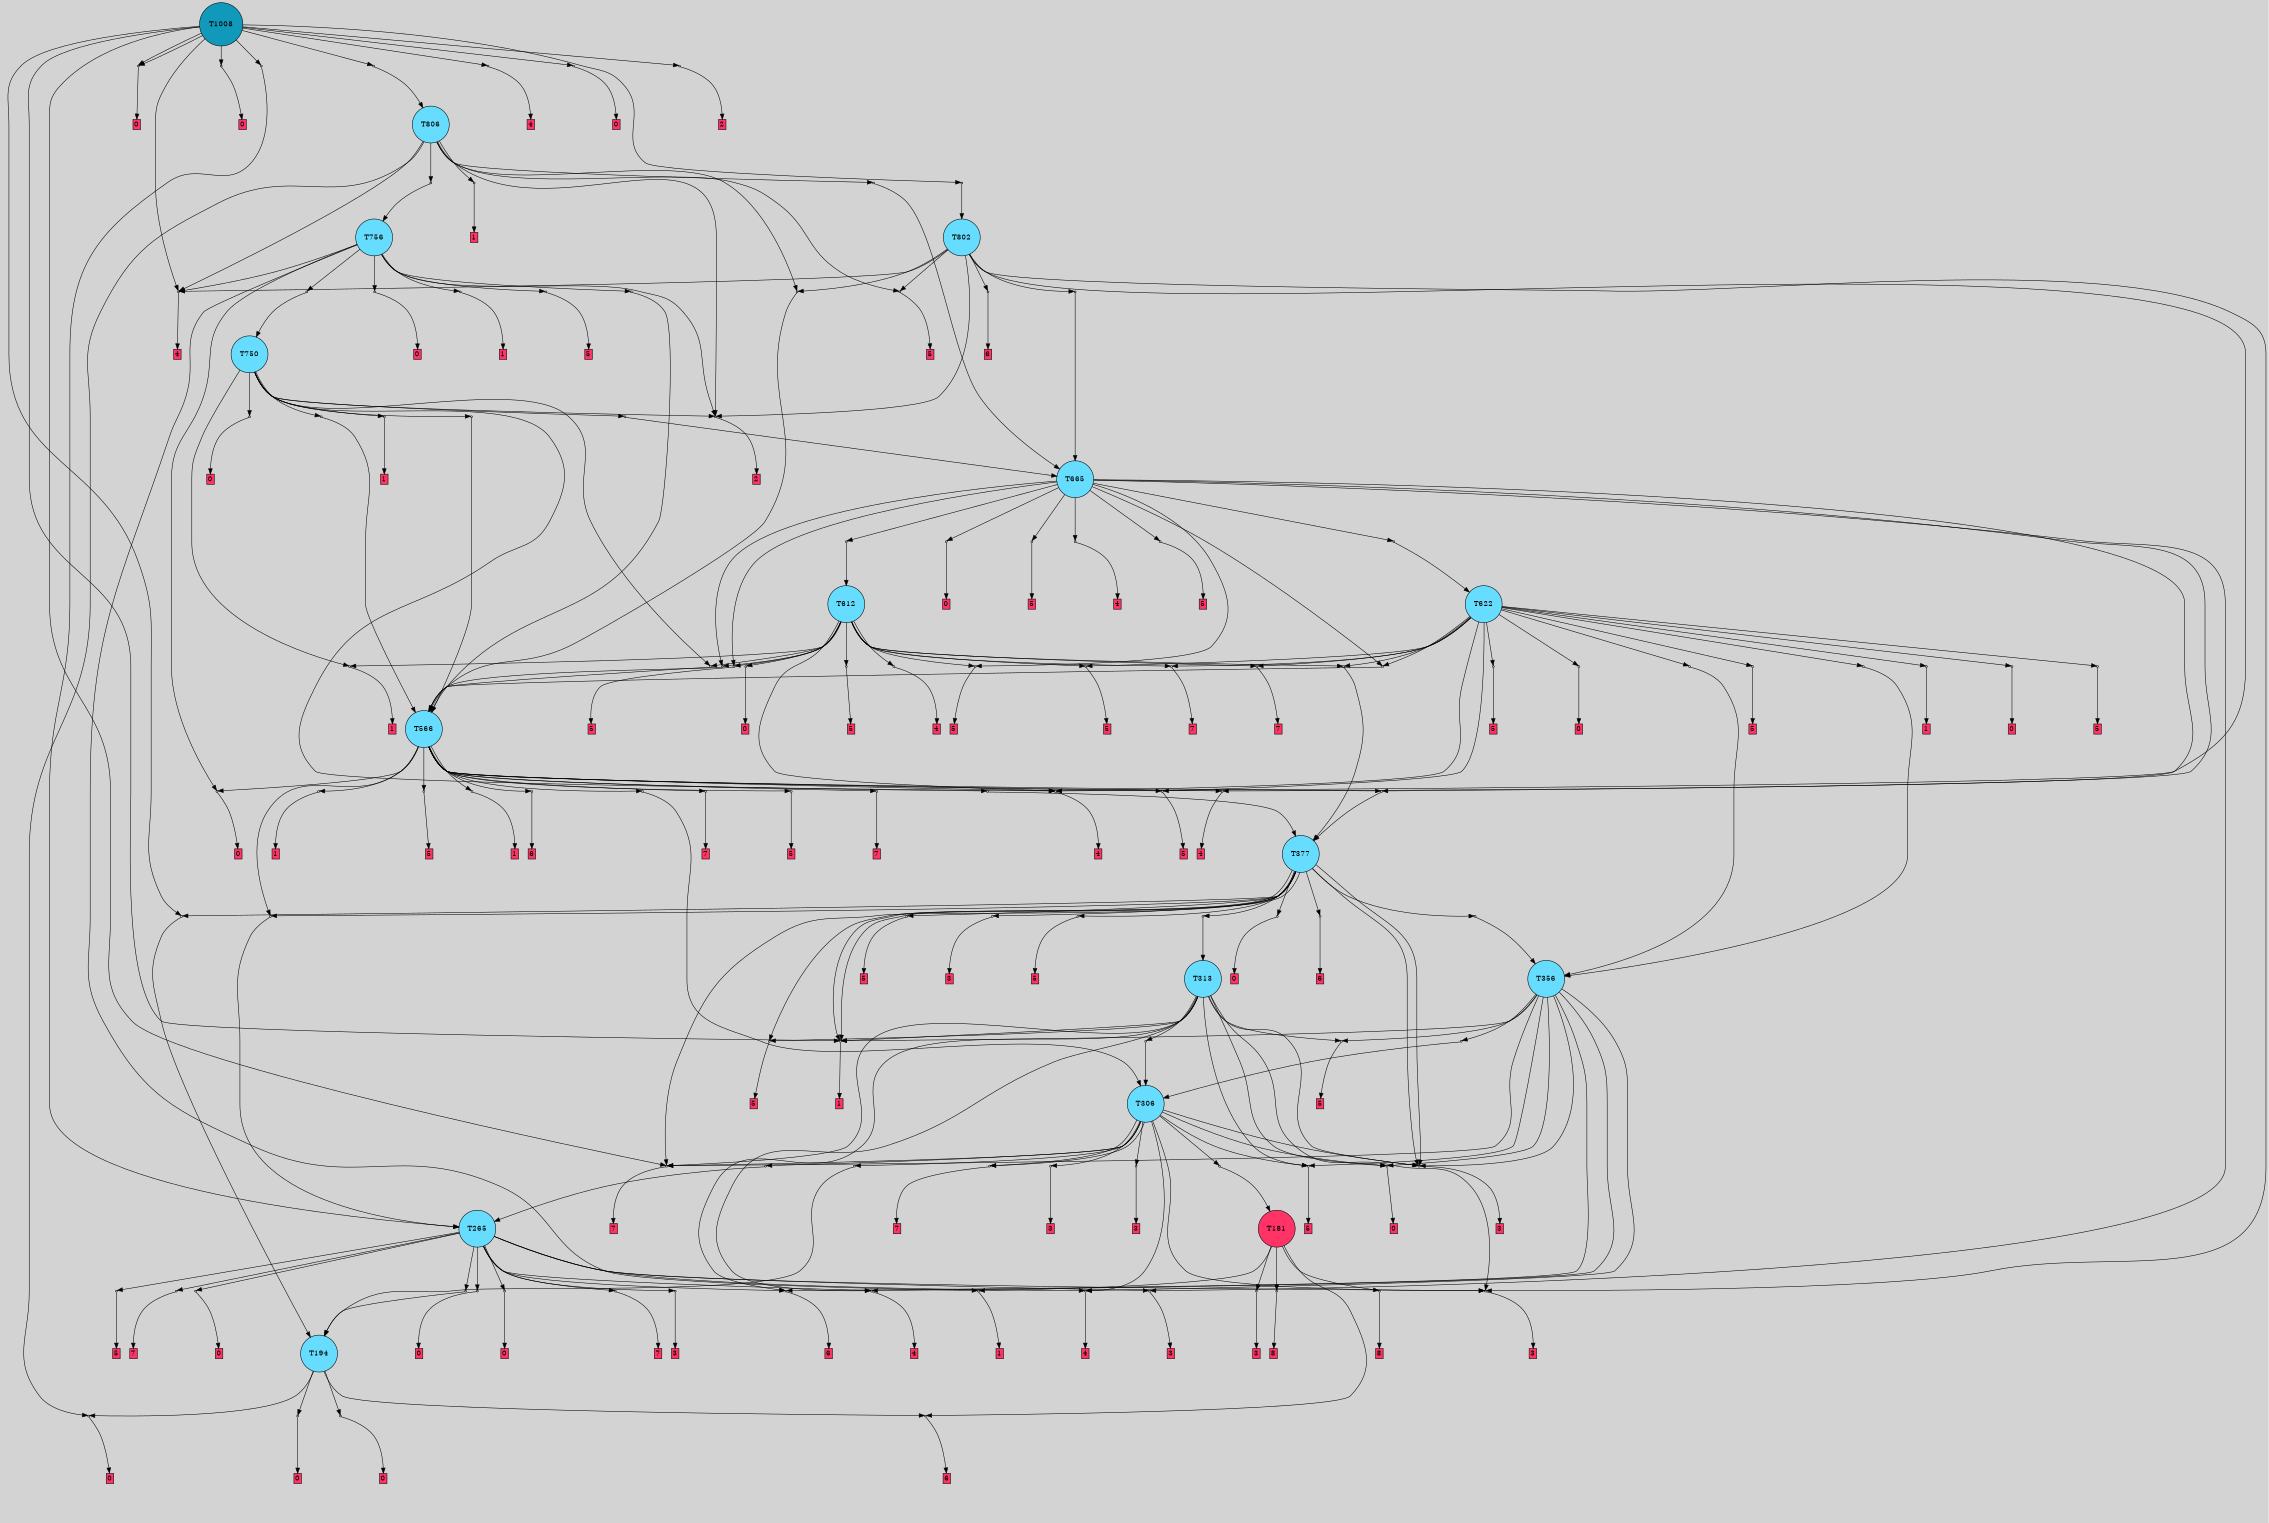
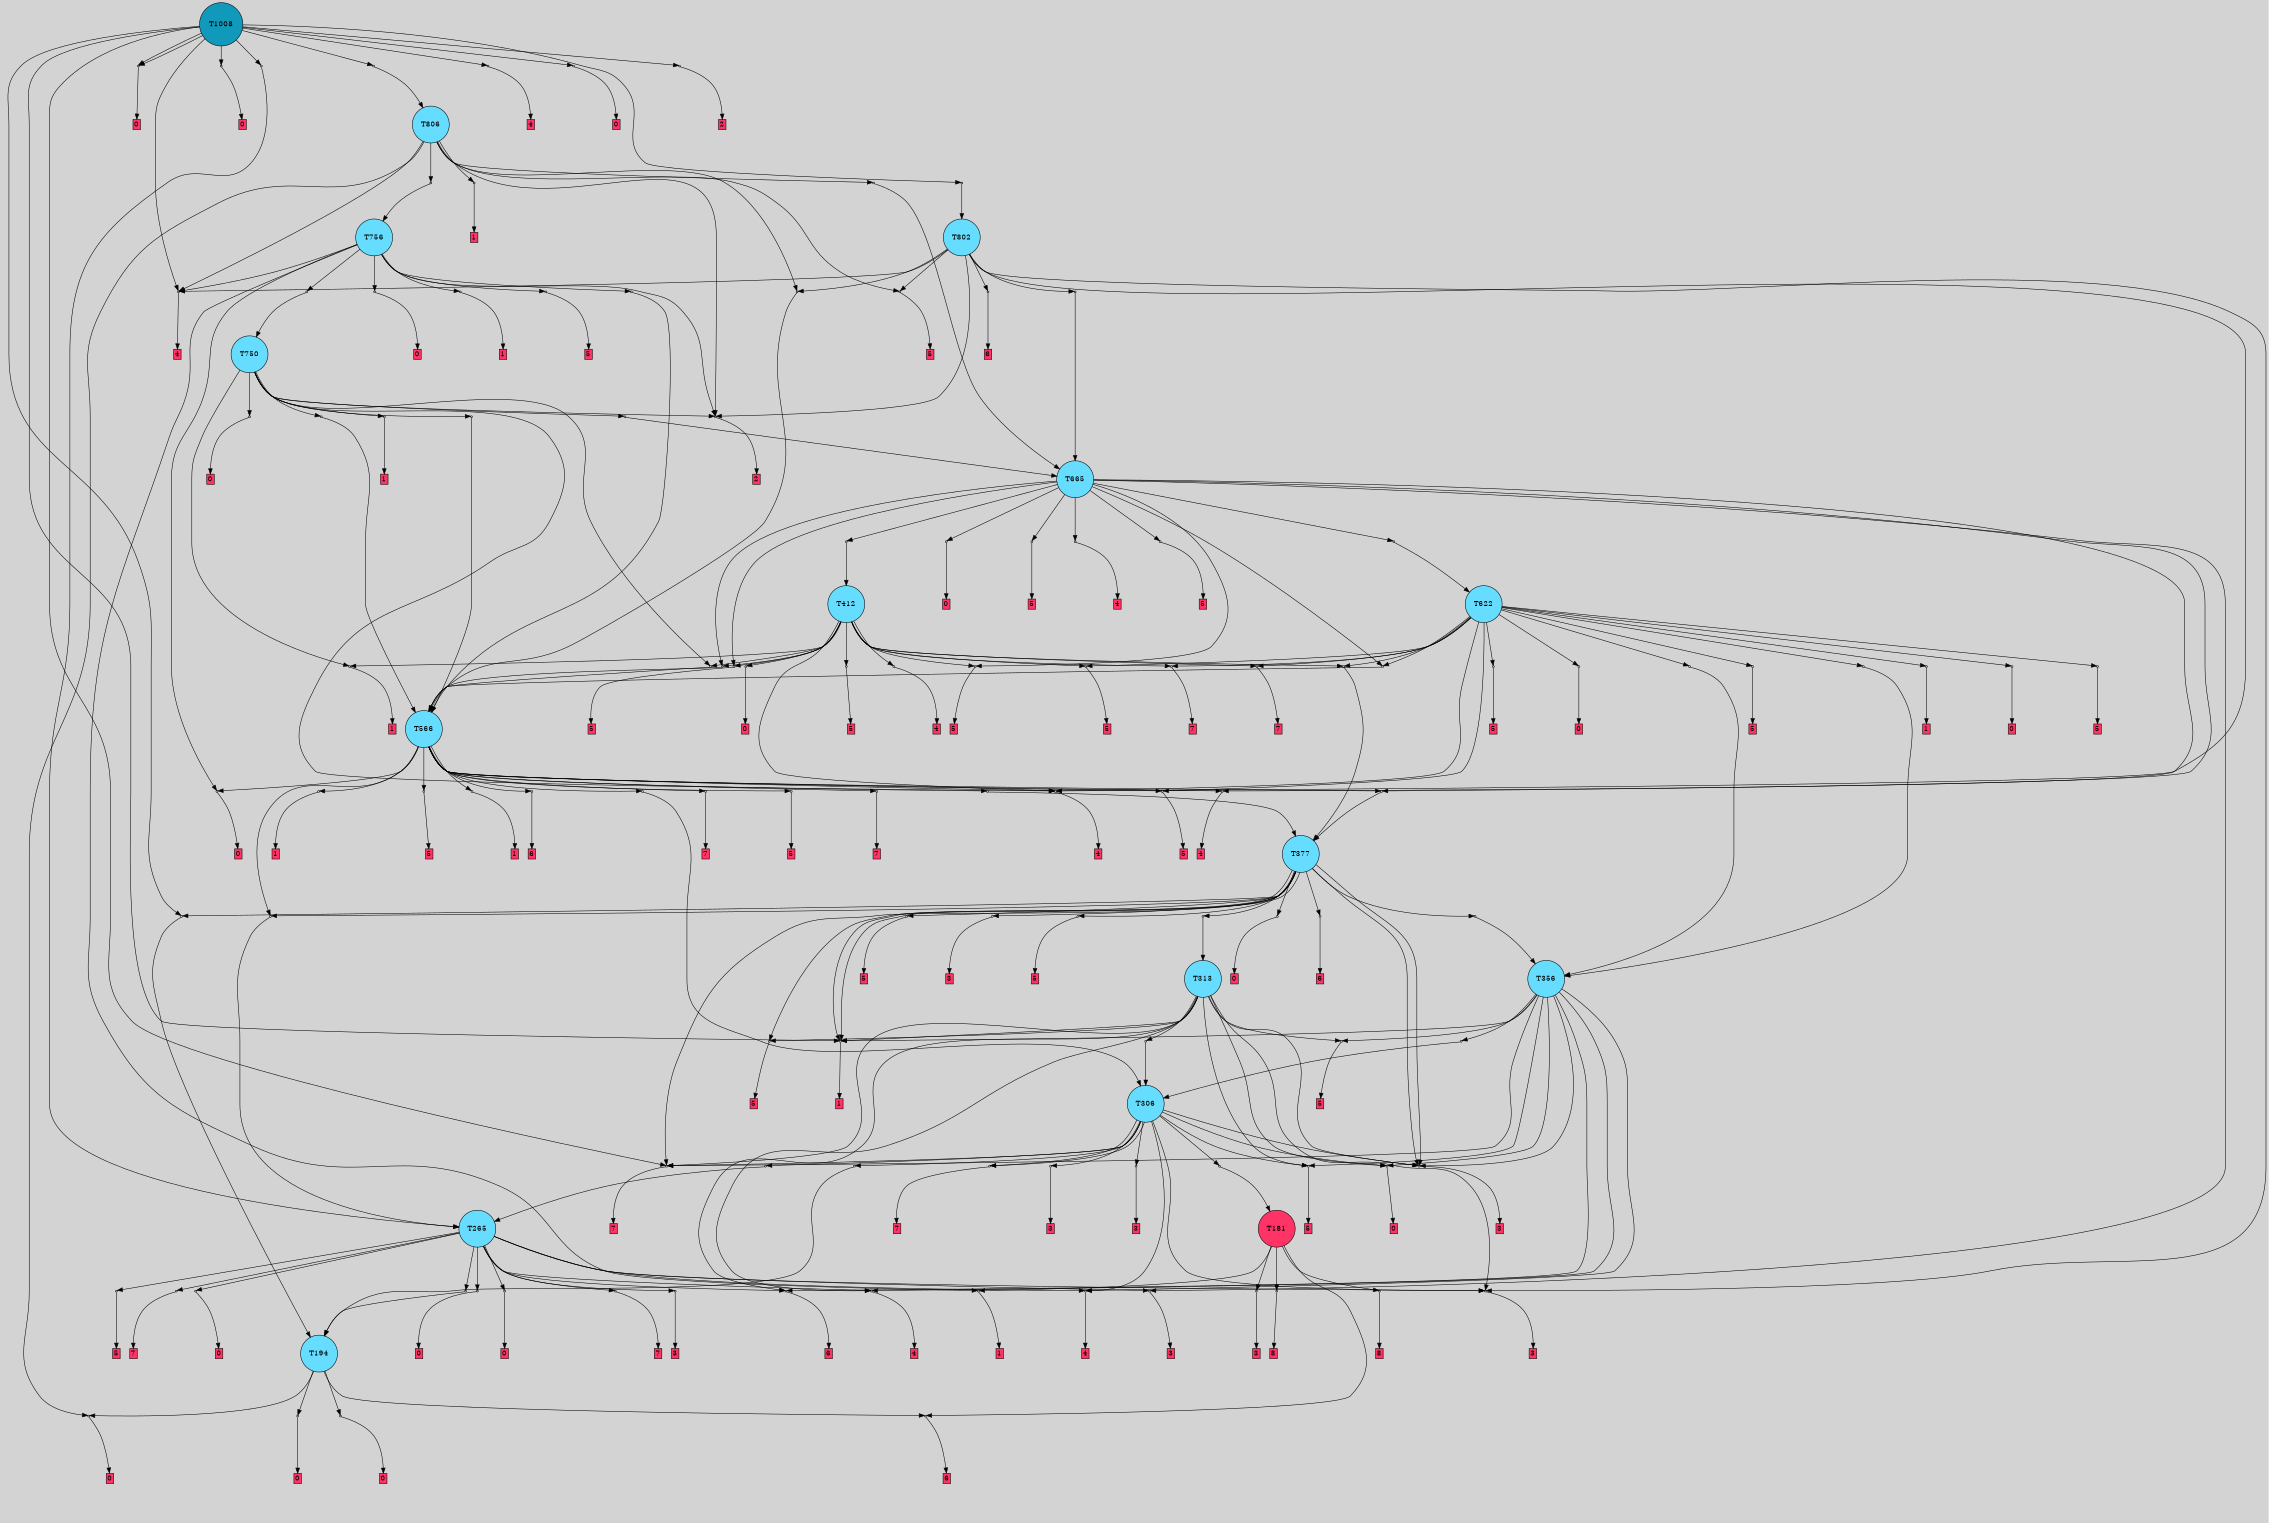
(846, 604) -> (846, 604)
